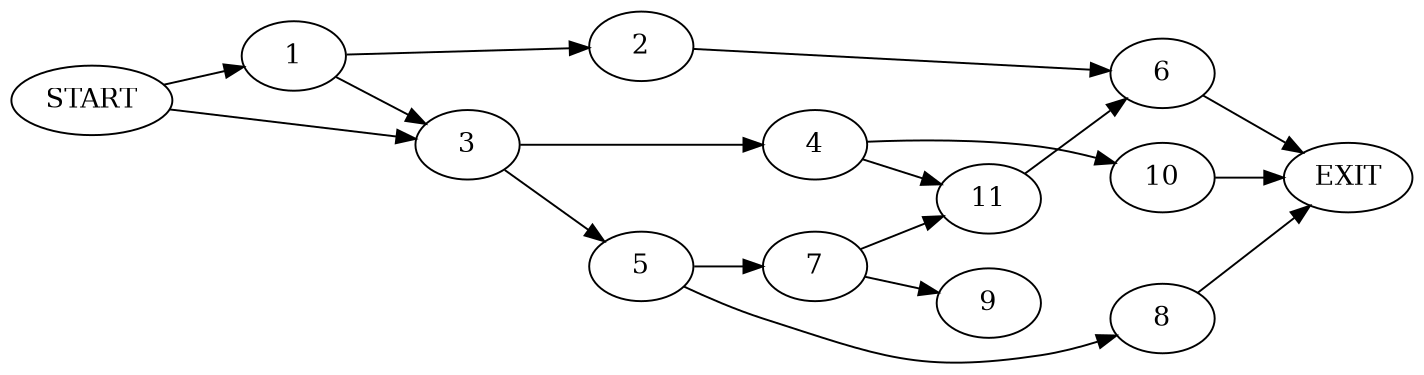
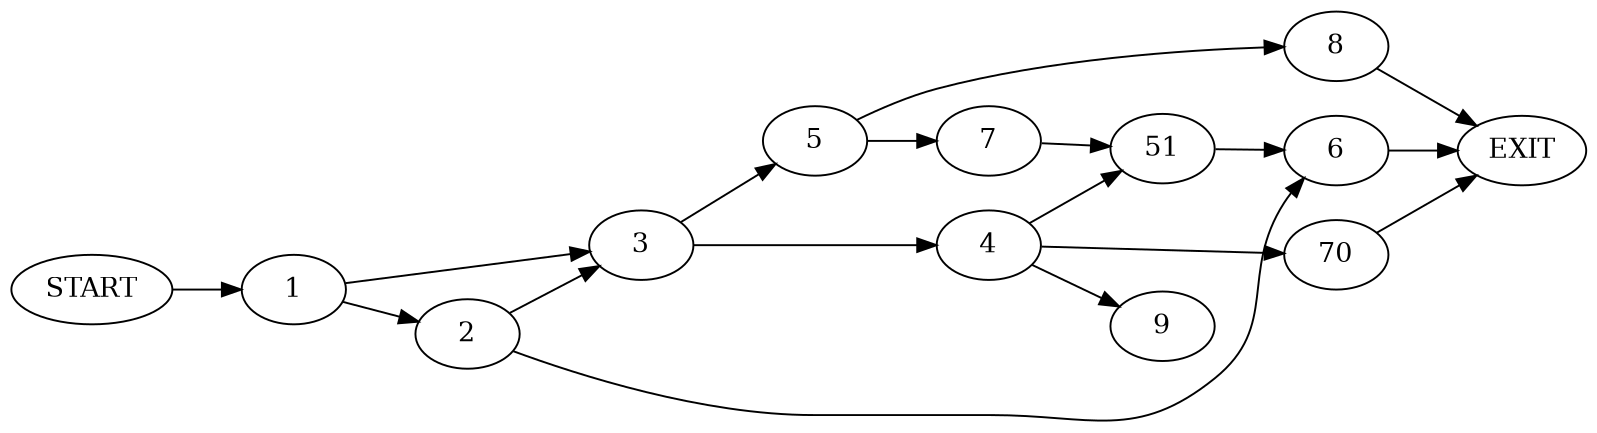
(283, 123) -> (546, 294)
(1163, 178) -> (1336, 255)
(989, 199) -> (1163, 149)
(892, 283) -> (1067, 281)
